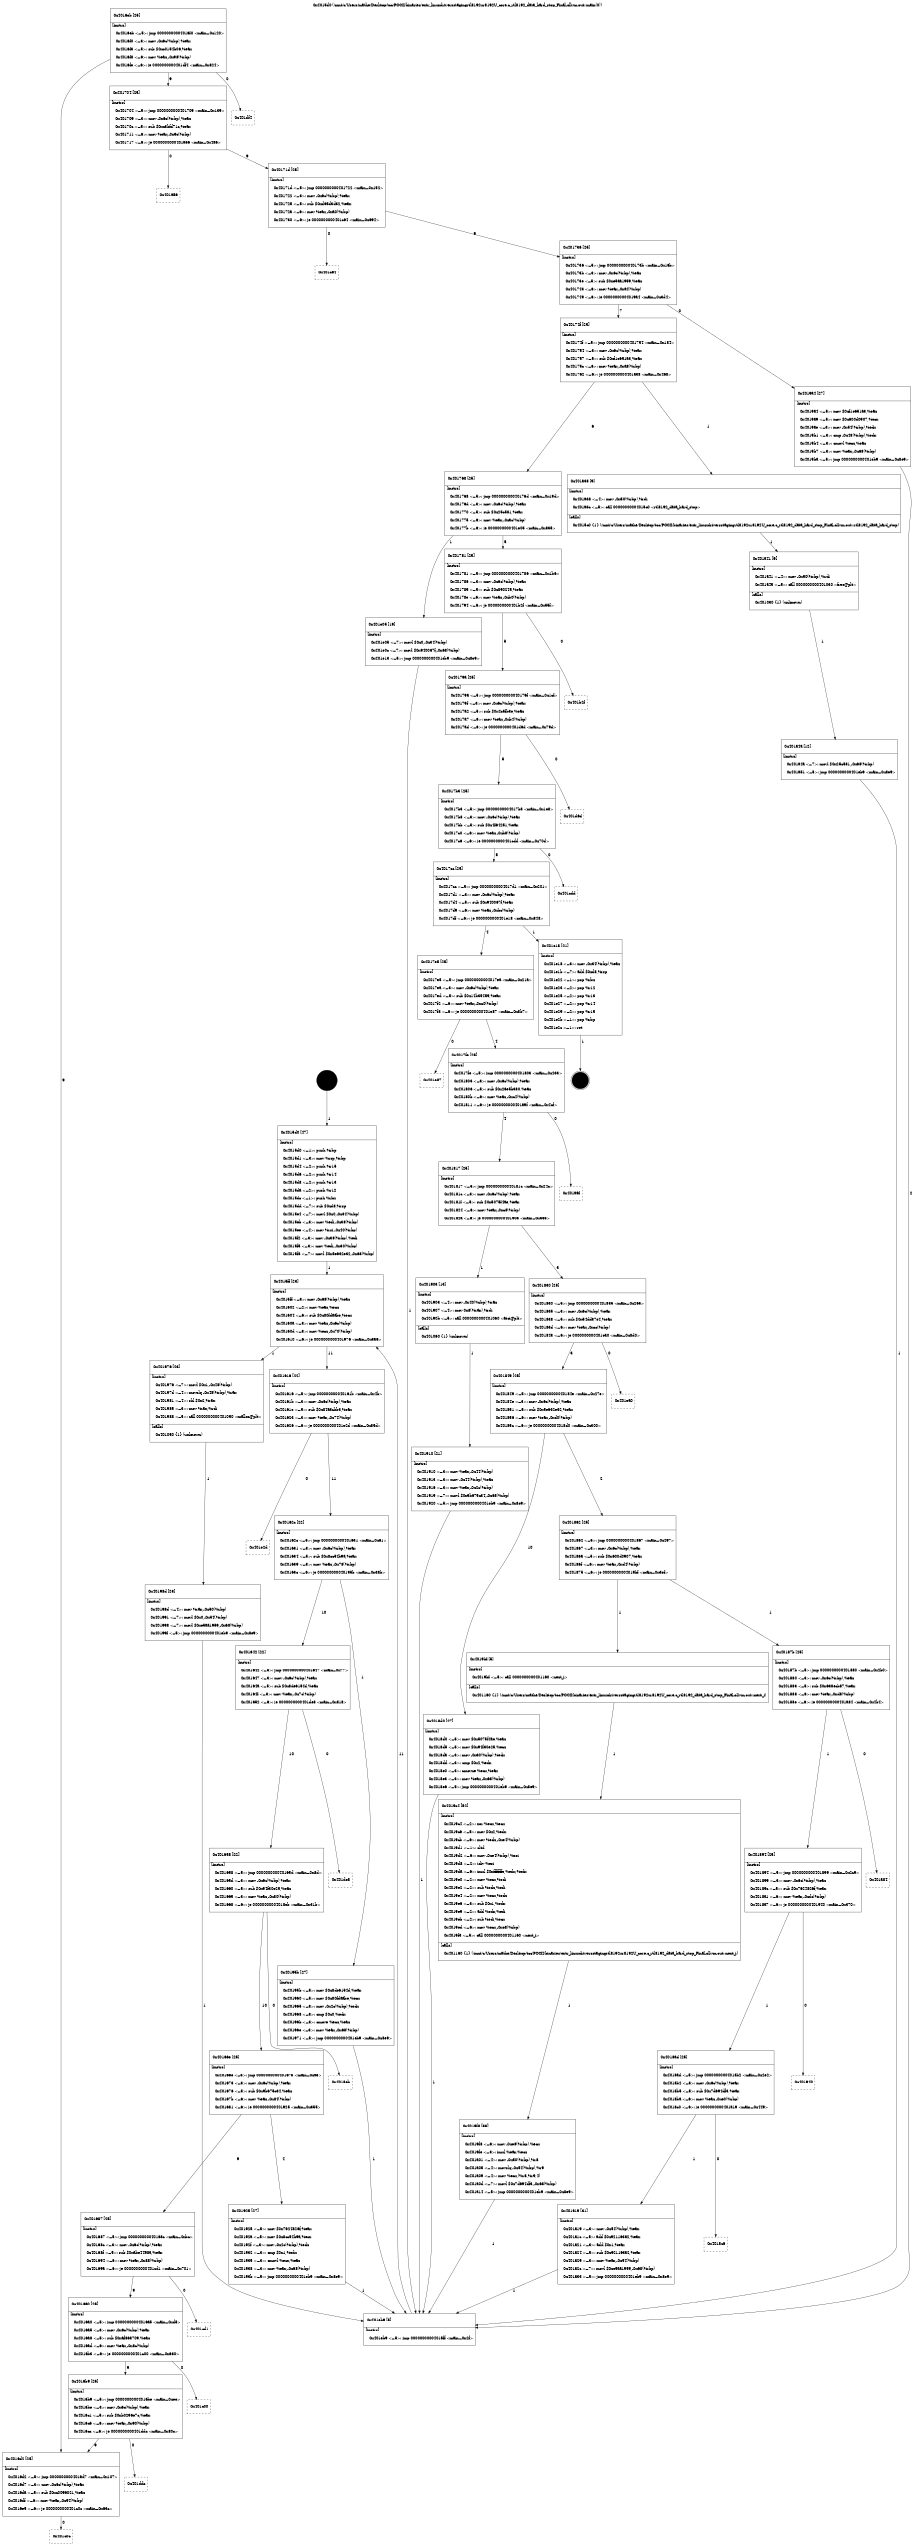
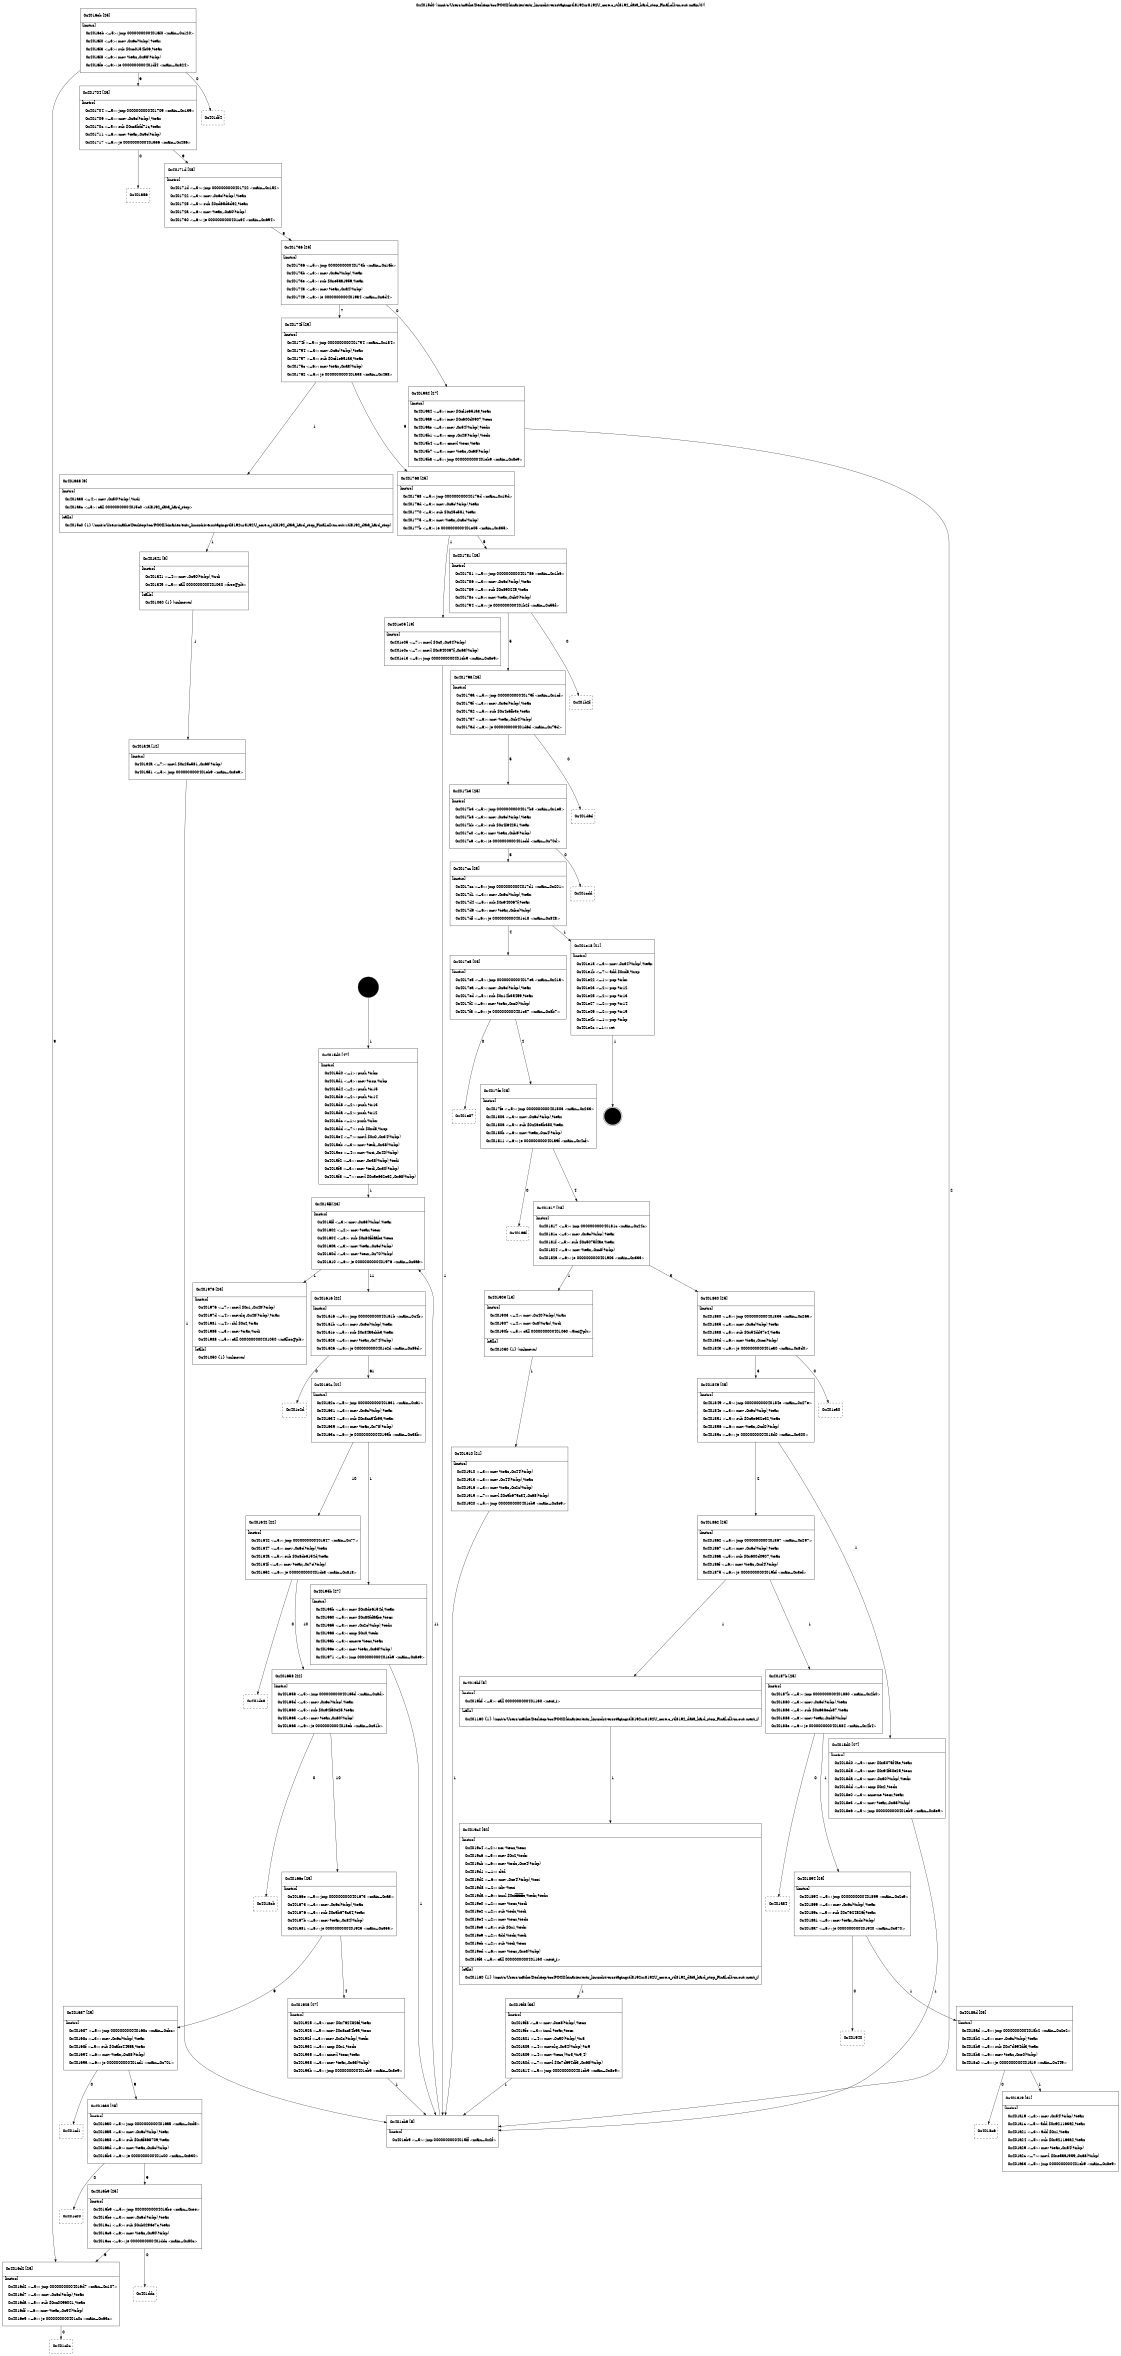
(327, 273) -> none
(333, 1479) -> (371, 1371)
(530, 1548) -> (855, 1548)
(203, 1613) -> none
(508, 2291) -> none
